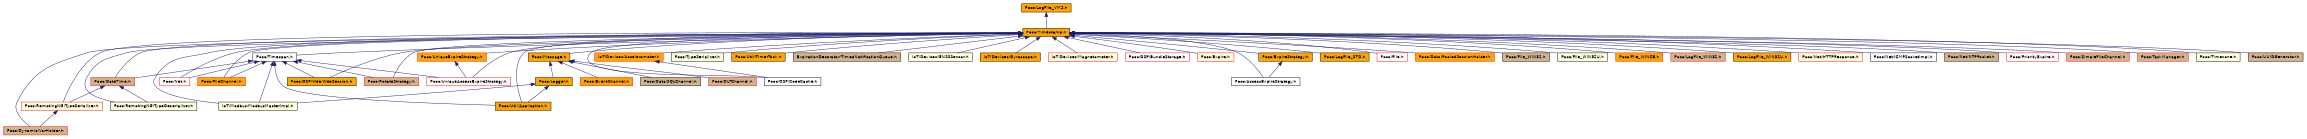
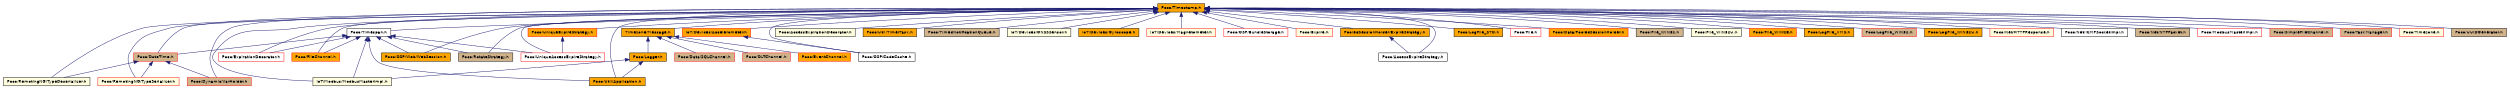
(1046, 22) -> (1507, 12)
(549, 57) -> (648, 32)
(697, 57) -> (815, 32)
(847, 57) -> (962, 32)
(1286, 57) -> (1385, 32)
(2032, 57) -> (2230, 32)
(2218, 57) -> (2422, 32)
(175, 82) -> (251, 57)
(391, 82) -> (486, 57)
(671, 82) -> (705, 57)
(47, 120) -> (190, 70)
